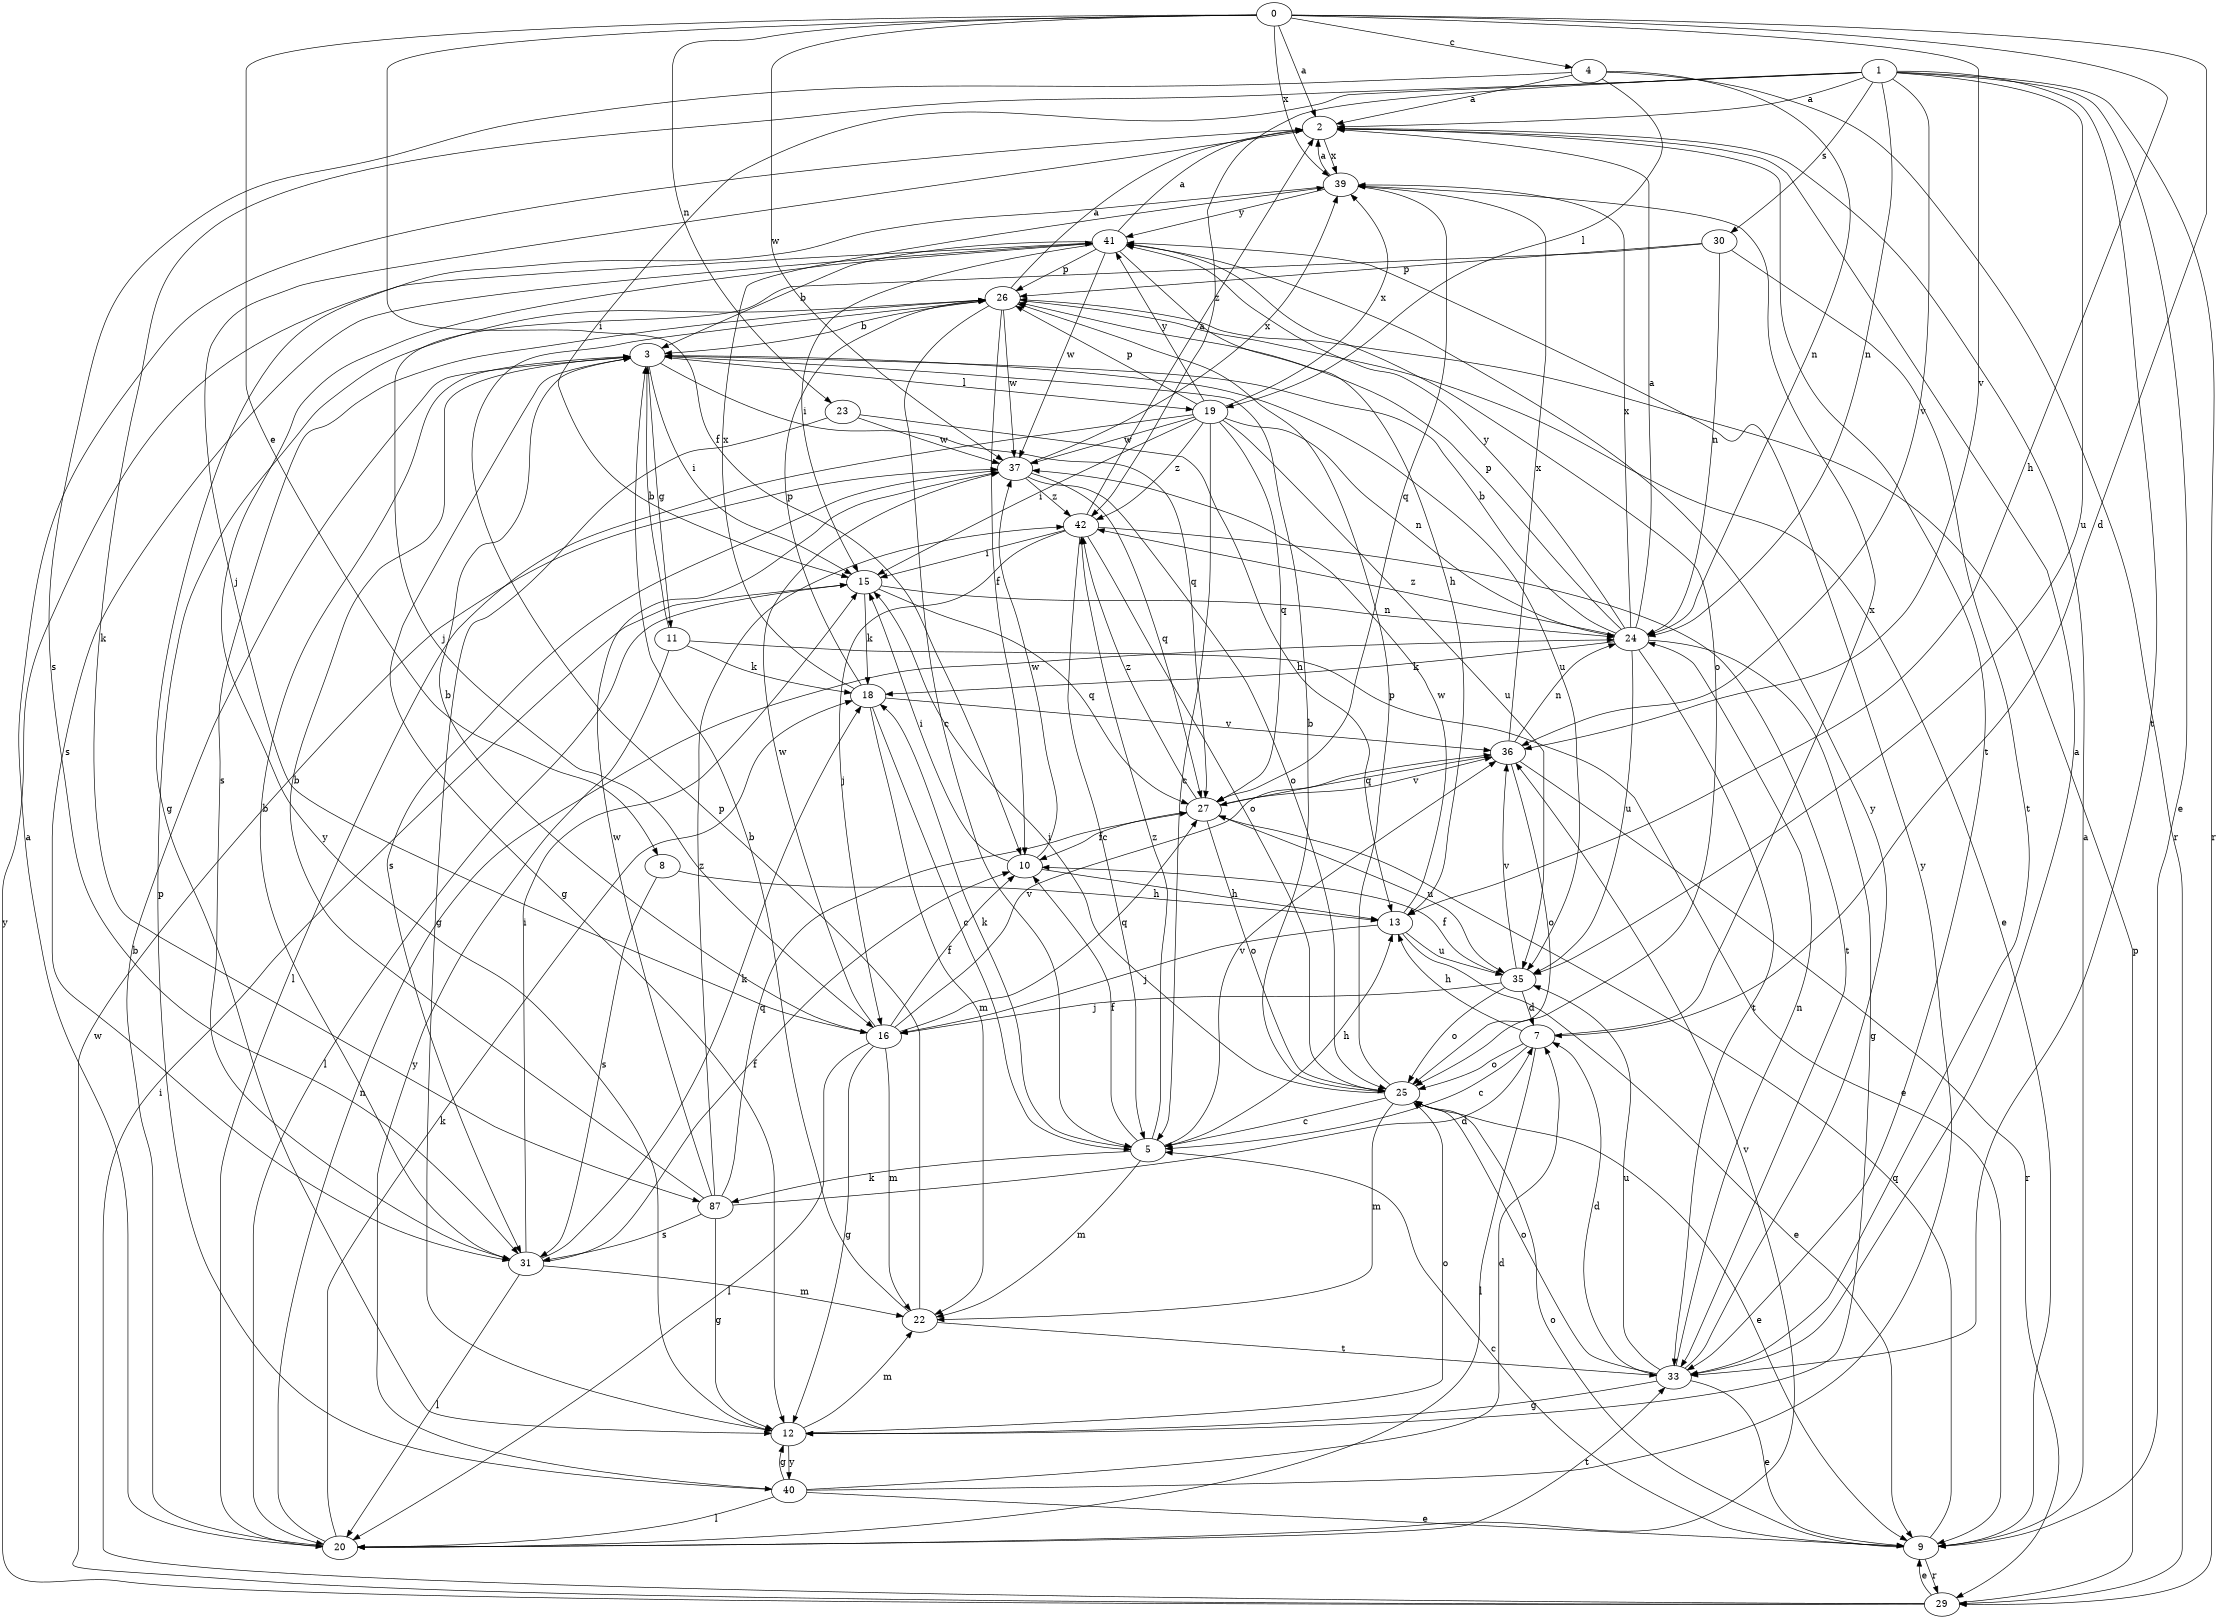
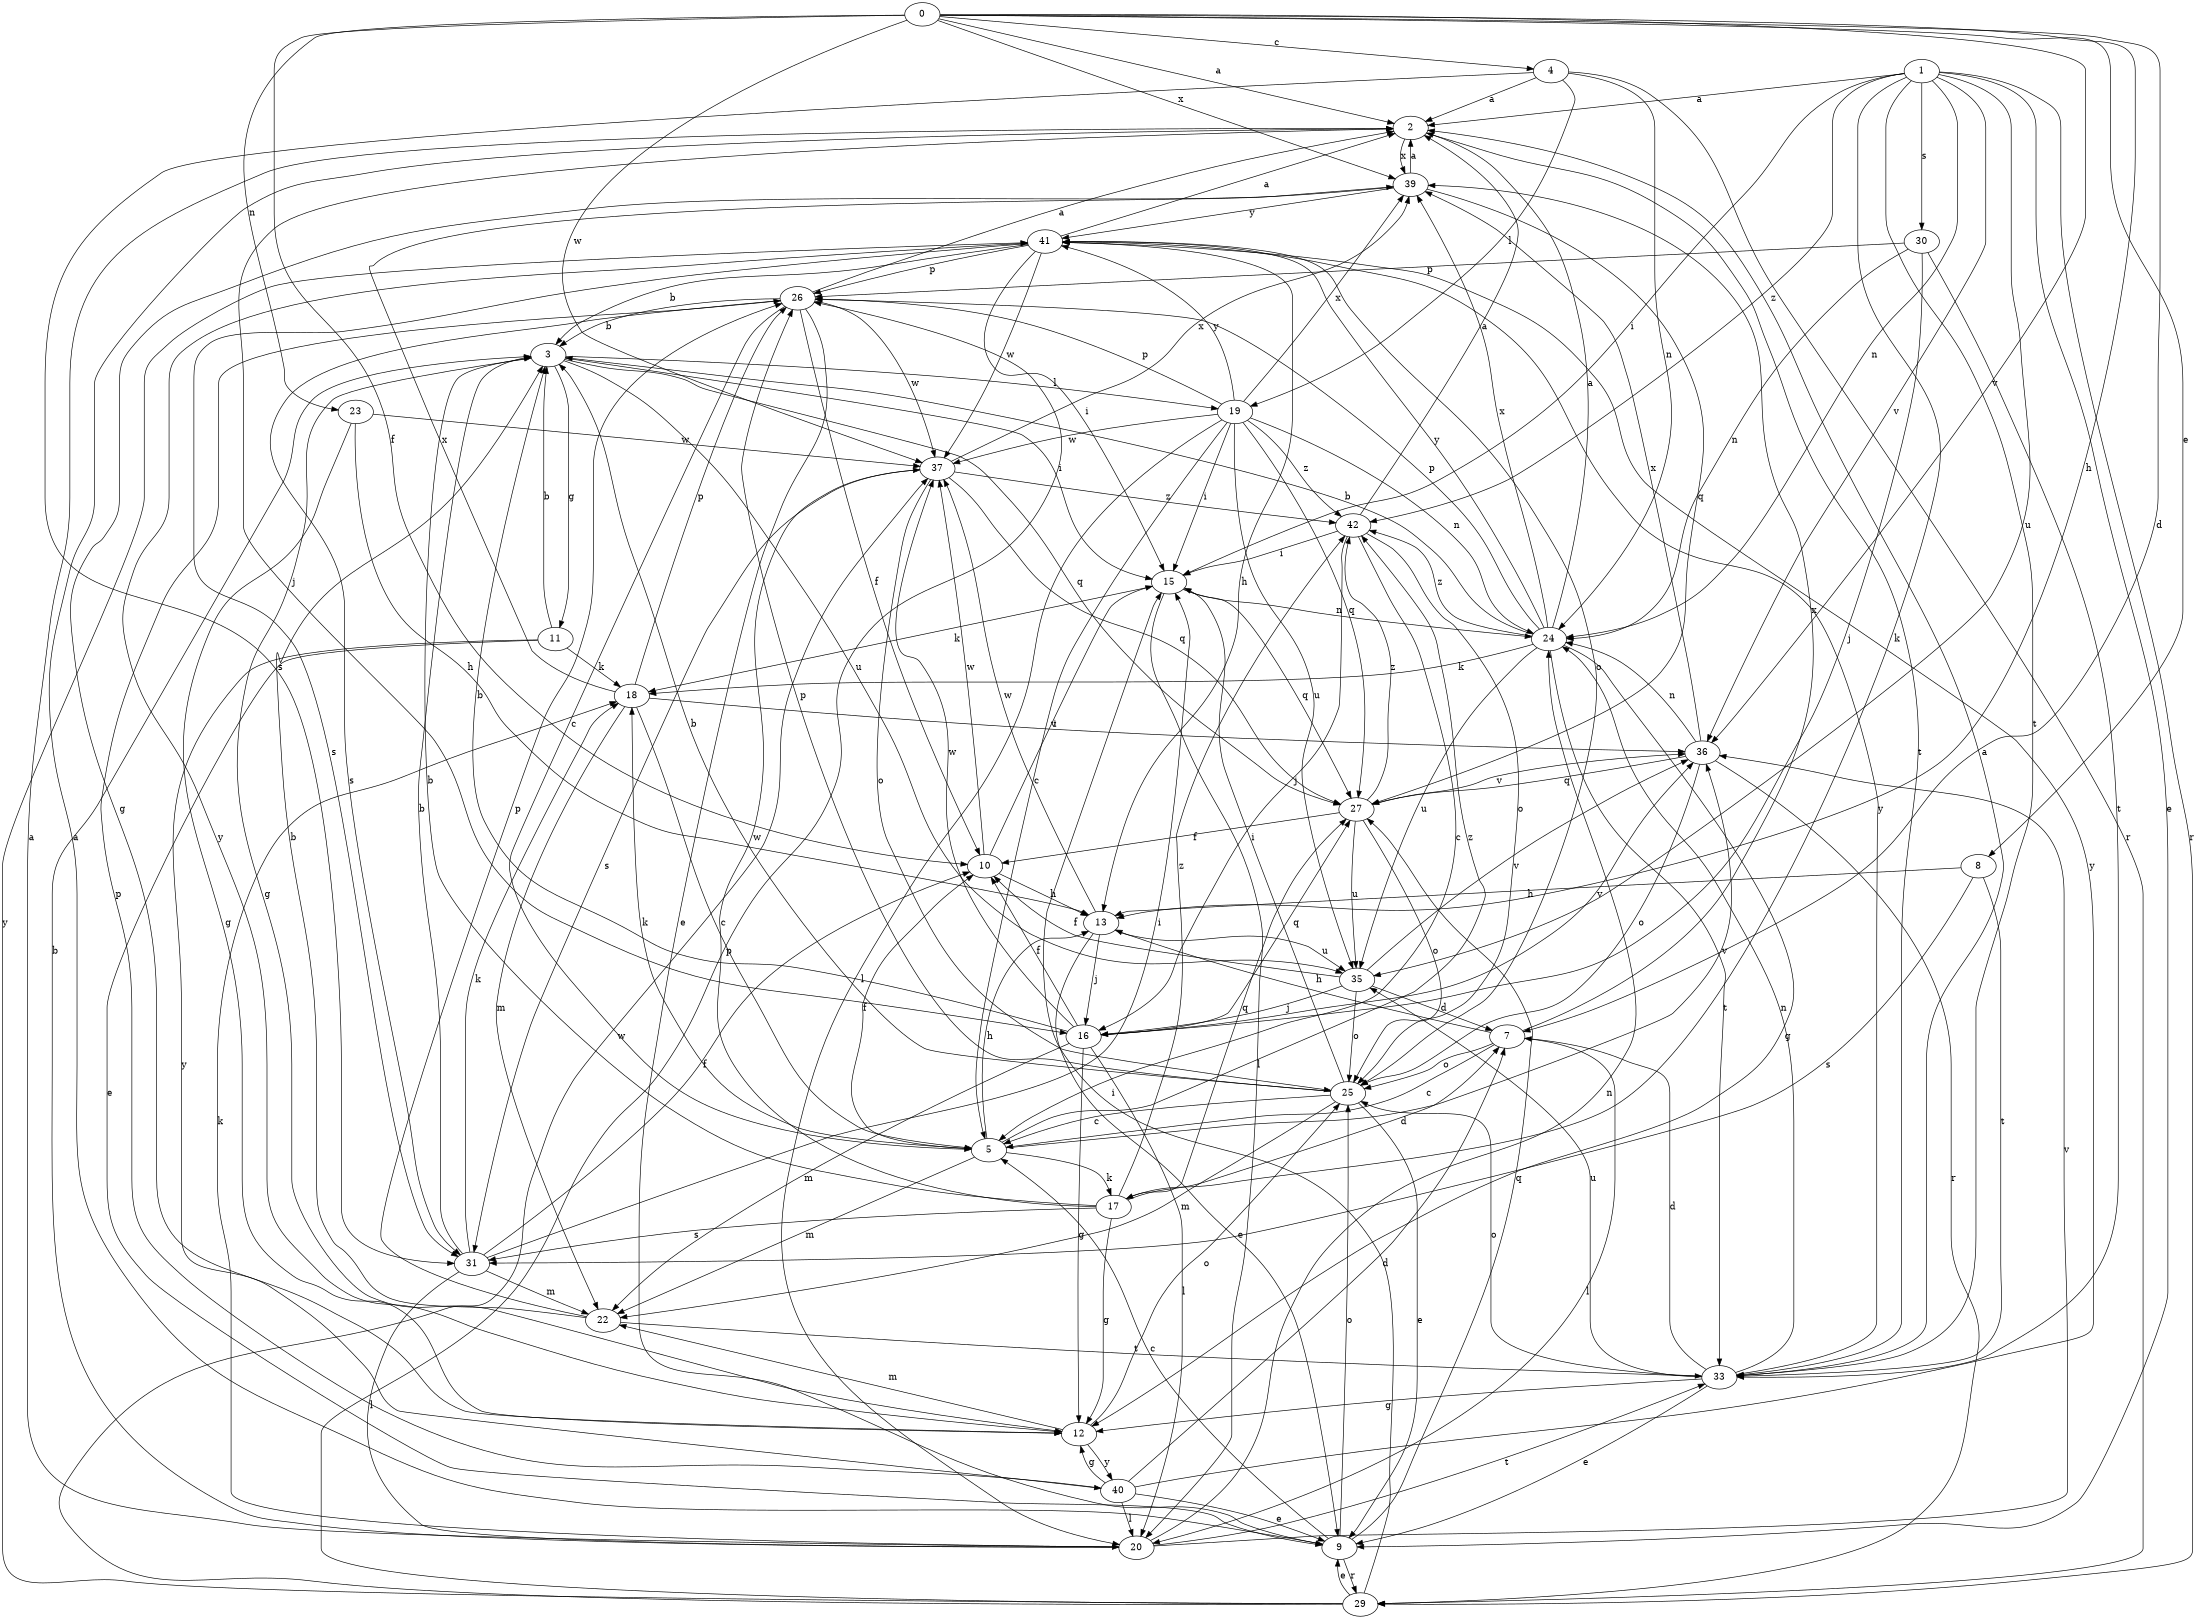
(1756, 709) -> (2001, 1236)
(715, 1207) -> (1114, 1207)
